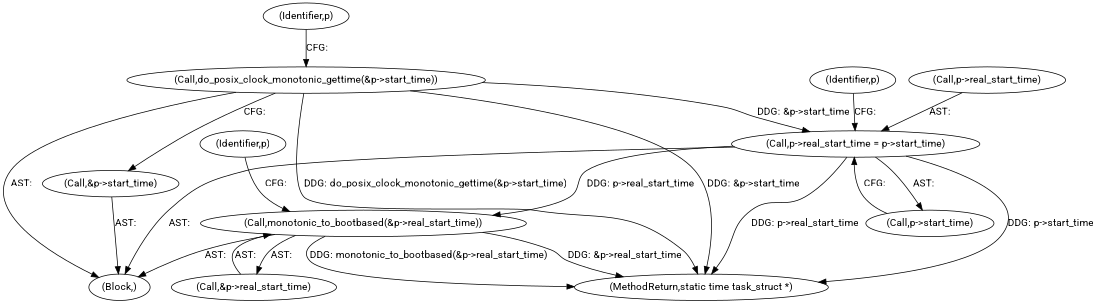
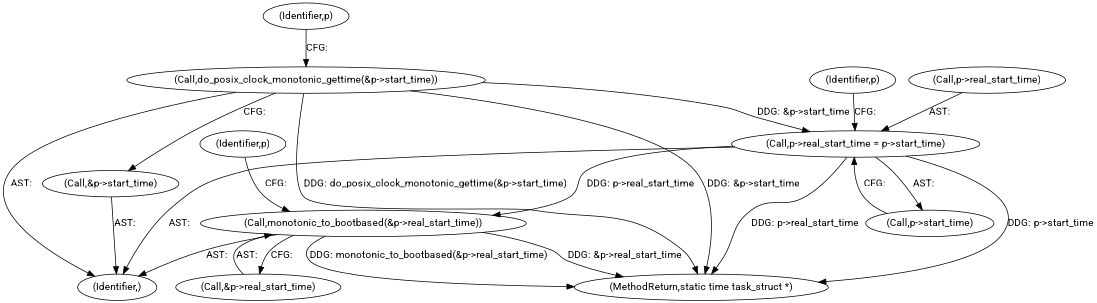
(283, 255) -> (283, 255)
(120, 287) -> (117, 287)
